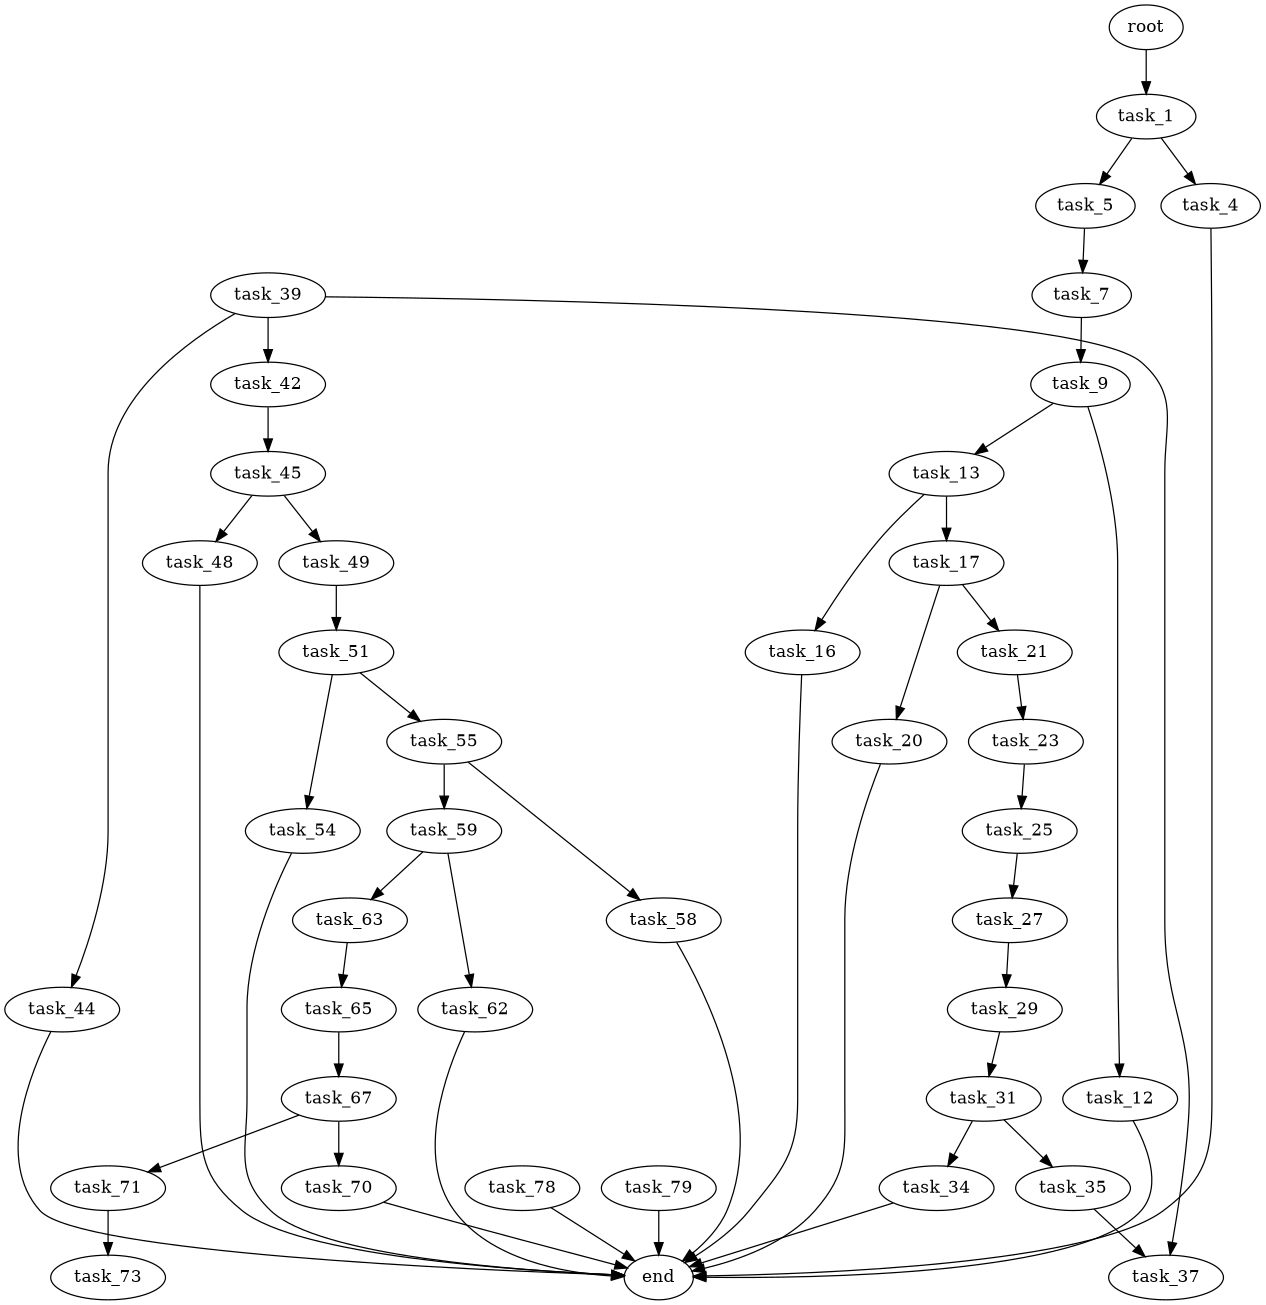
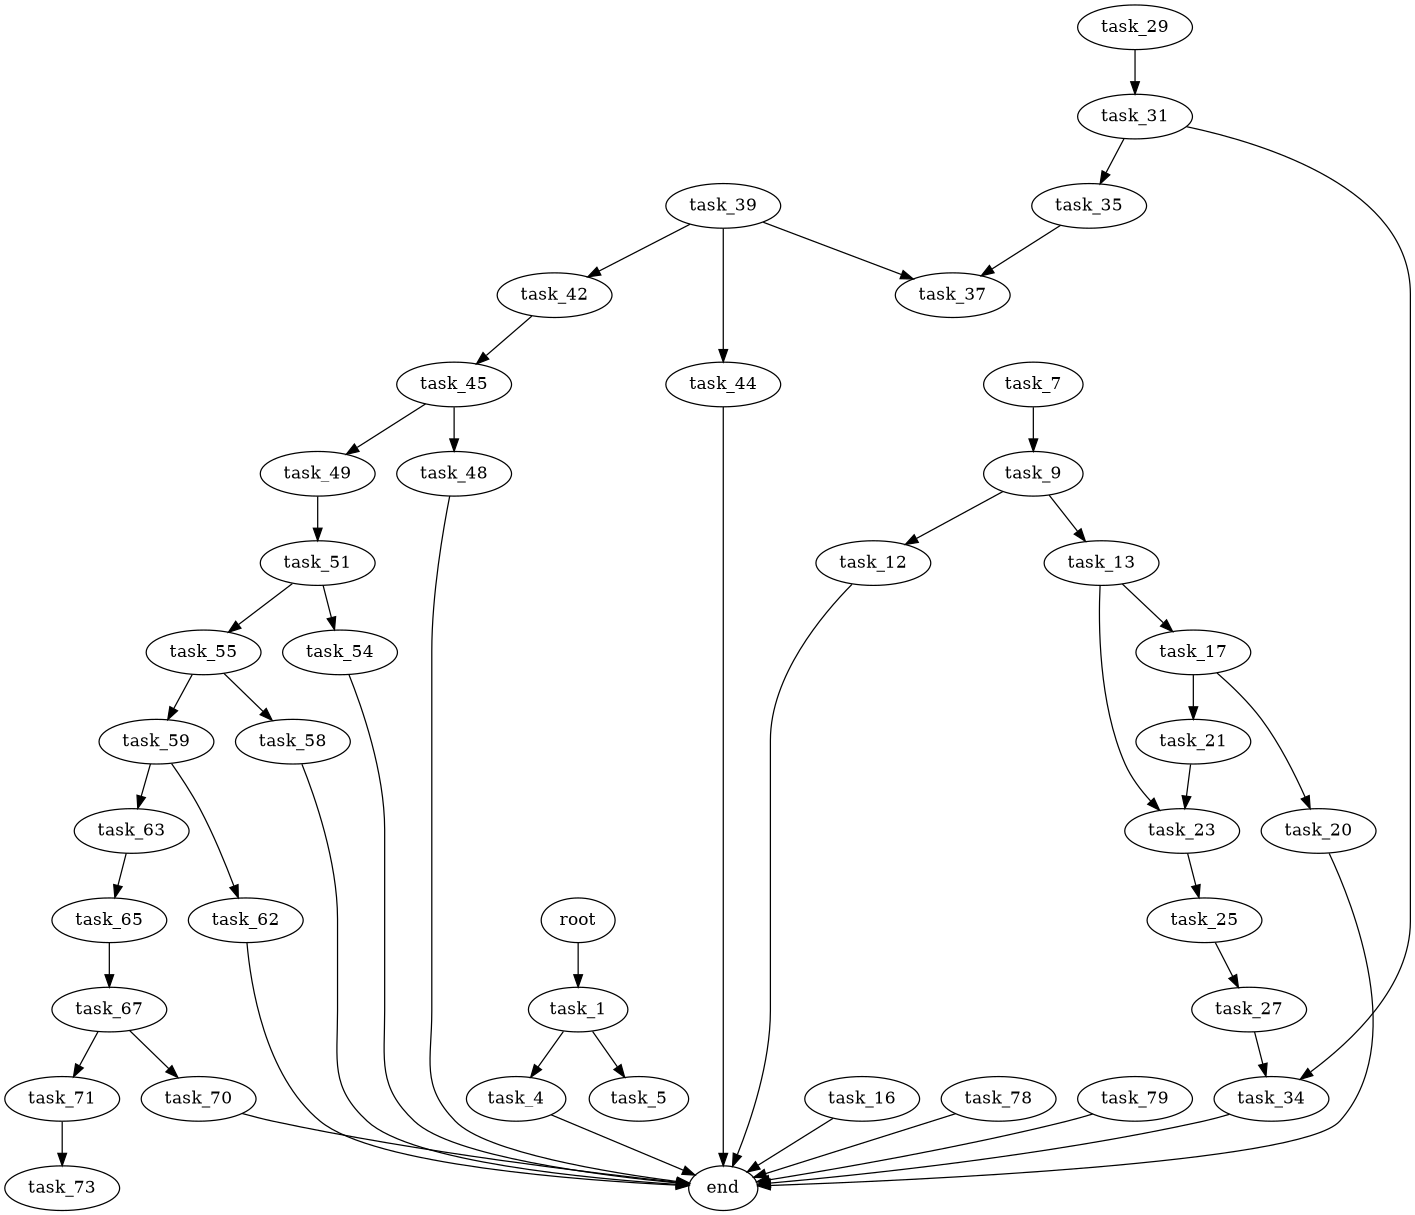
(1084, 244) -> none
(868, 553) -> (1106, 699)
(1008, 959) -> (1259, 1048)
